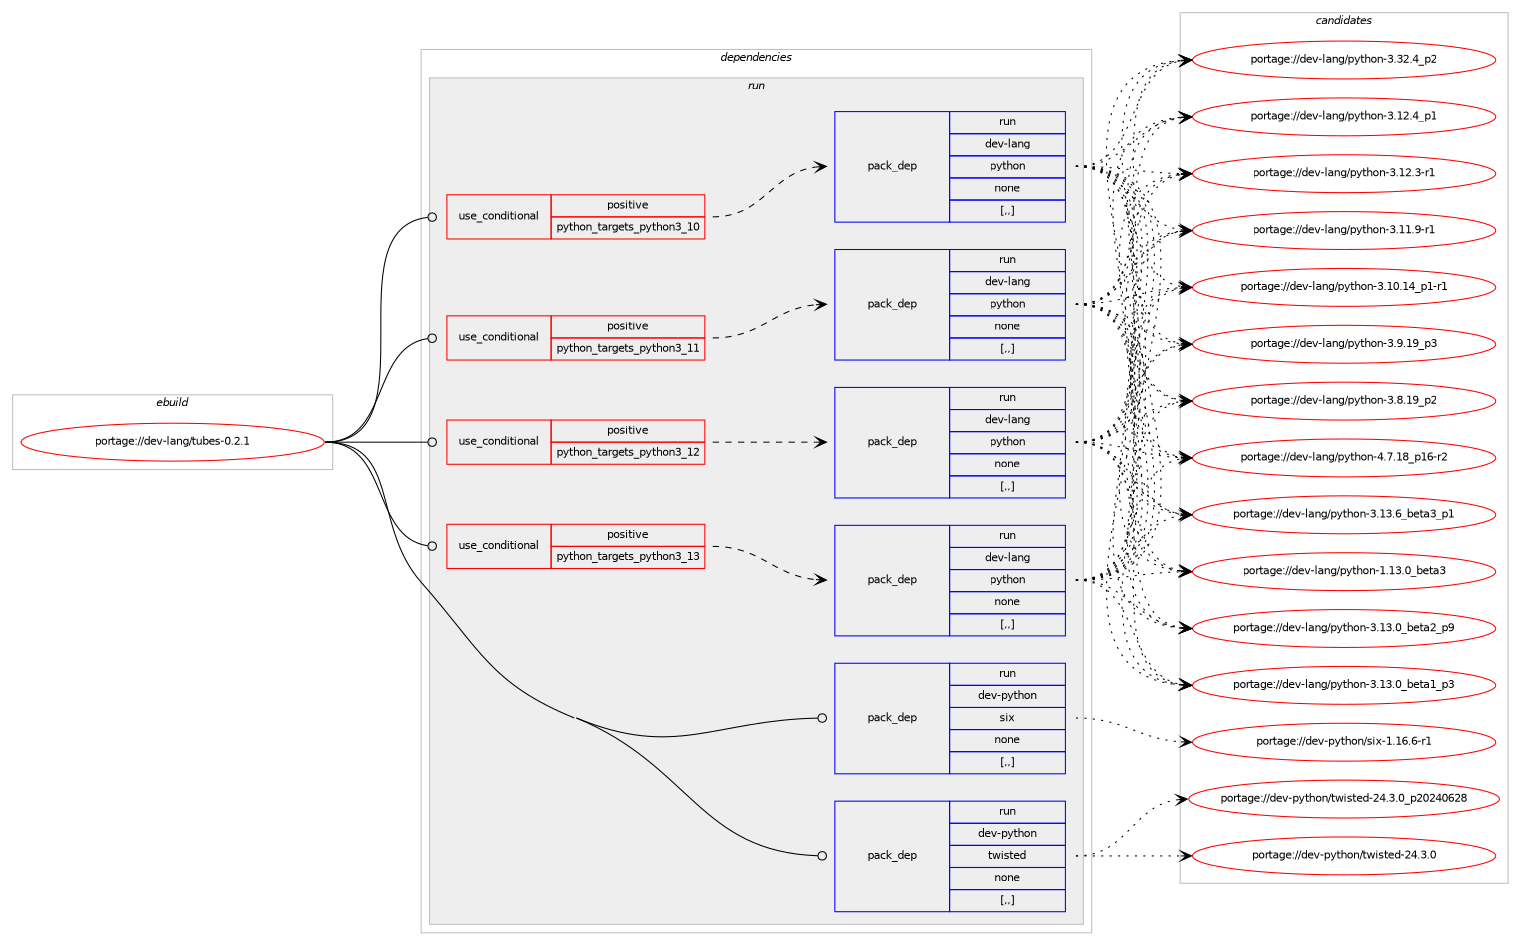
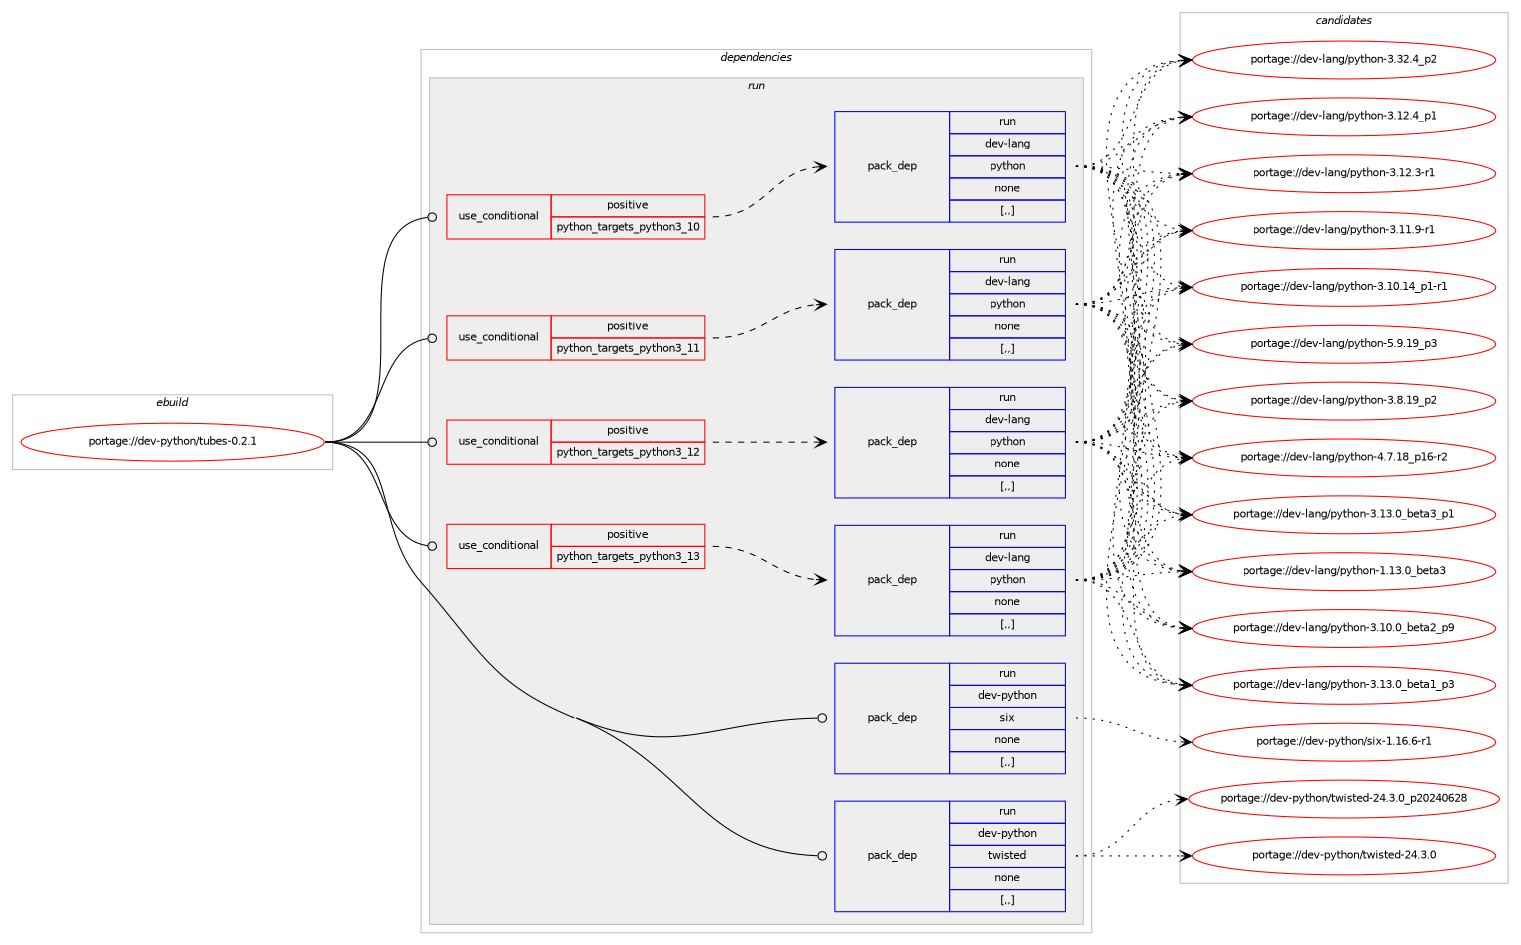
(1344, 344) -> (1344, 344)
(173, 442) -> (173, 442)
(1344, 515) -> (1344, 515)
(1344, 629) -> (1344, 629)
